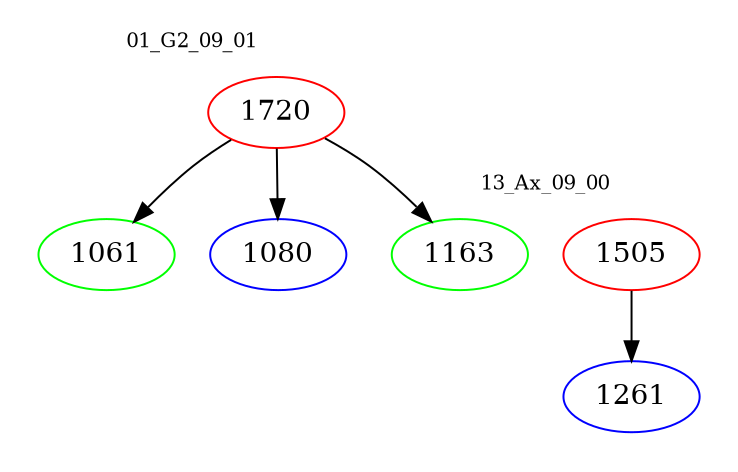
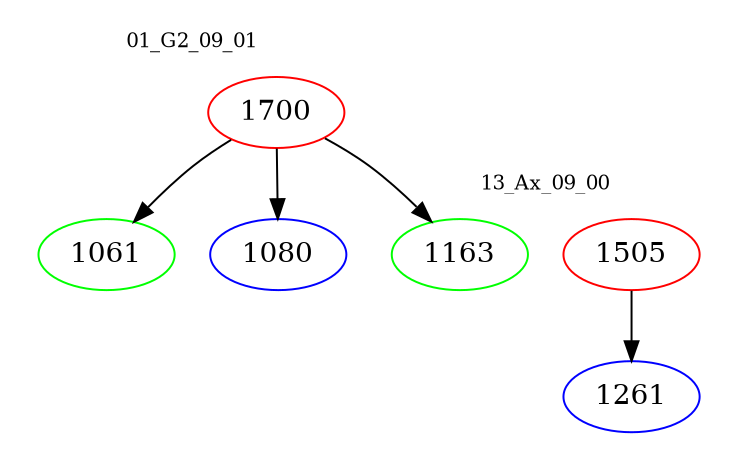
(276, 112) -> (276, 112)
